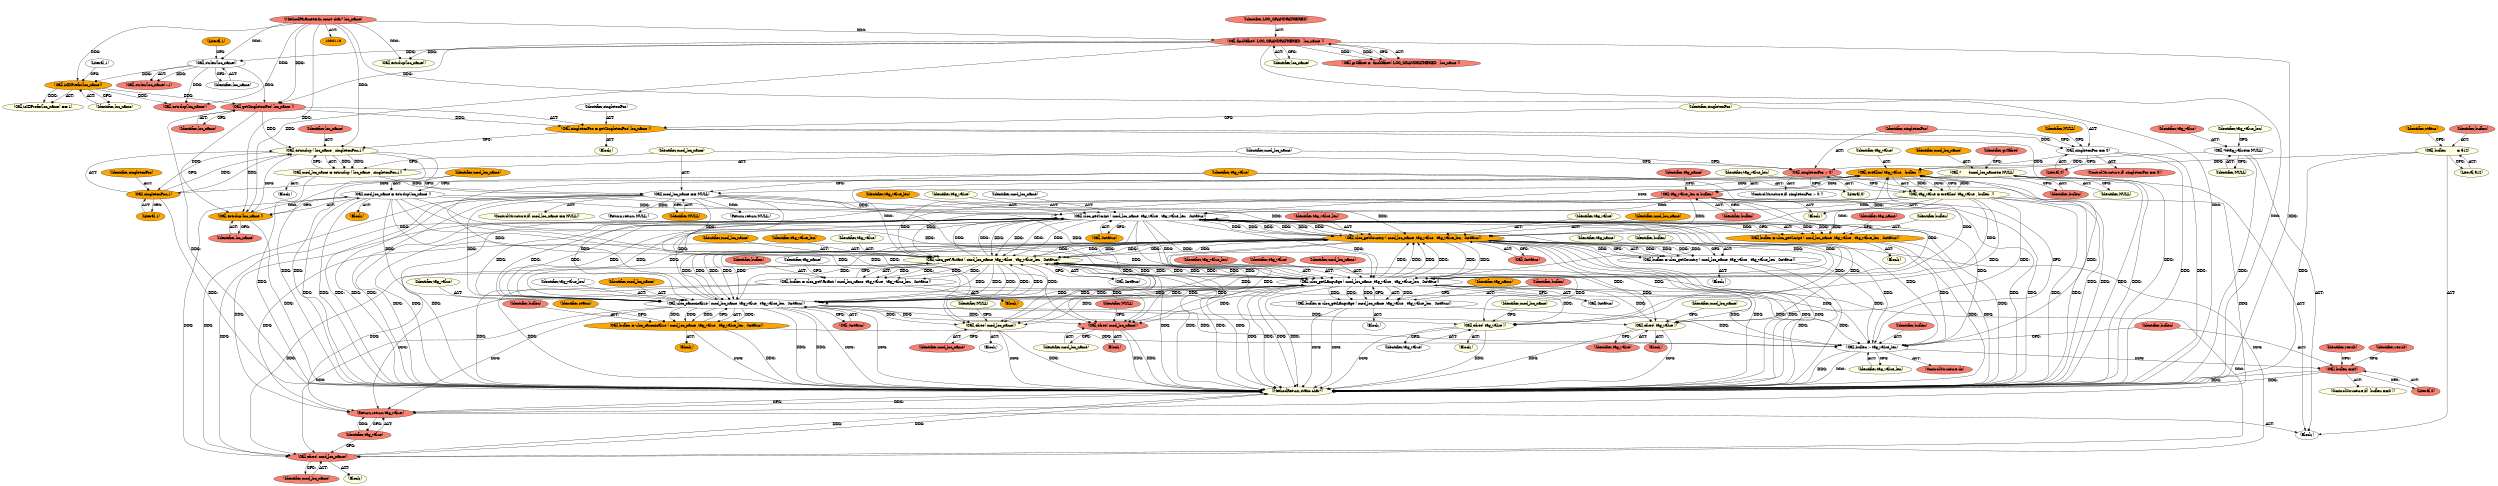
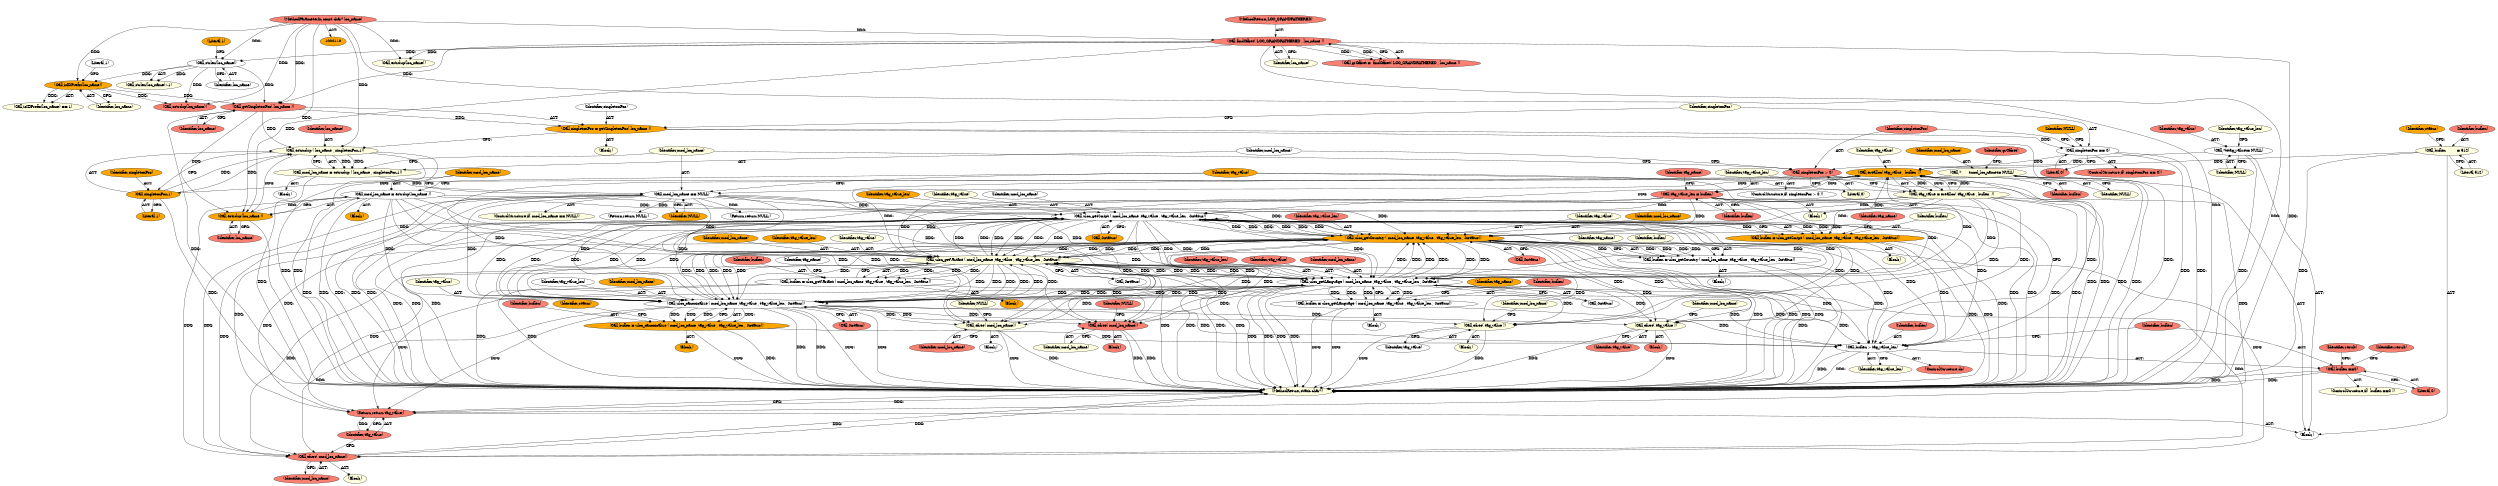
(1276, 20) -> (1276, 20)
(149, 85) -> (149, 85)
(2140, 359) -> (2140, 359)
